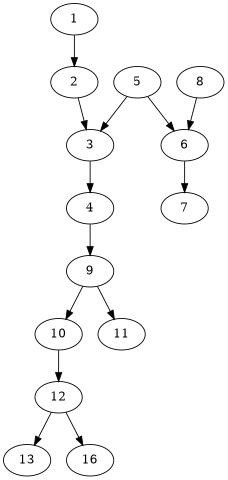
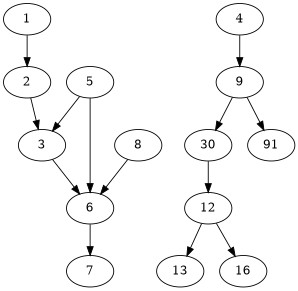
(90, 172) -> (63, 173)
(59, 334) -> (208, 145)
(122, 334) -> (271, 145)
